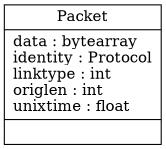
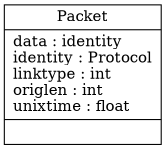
(75, 42) -> (68, 42)
